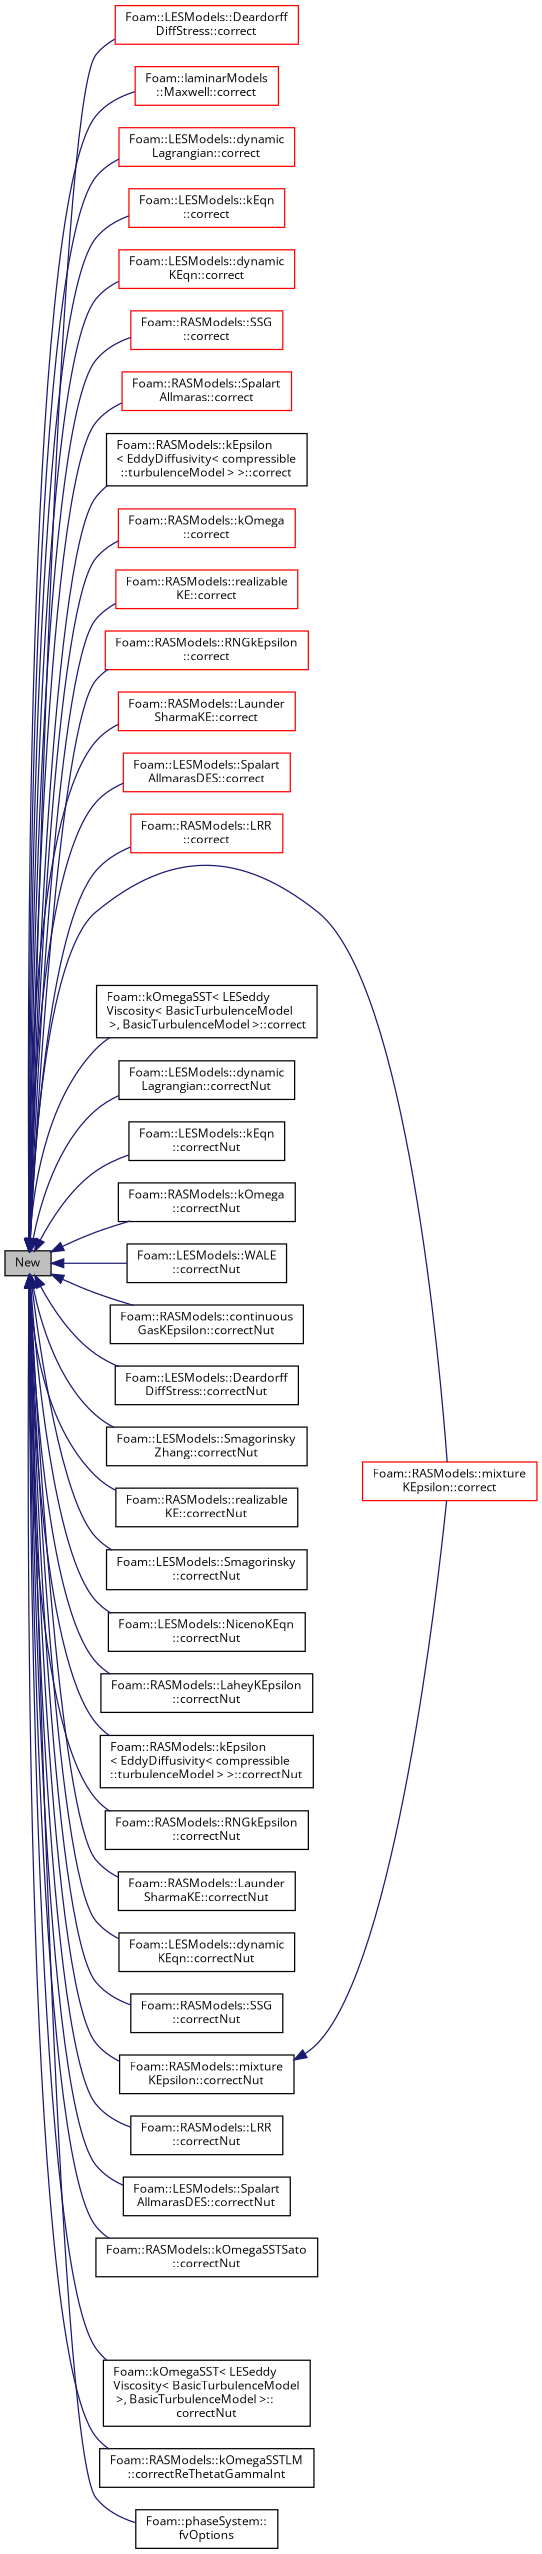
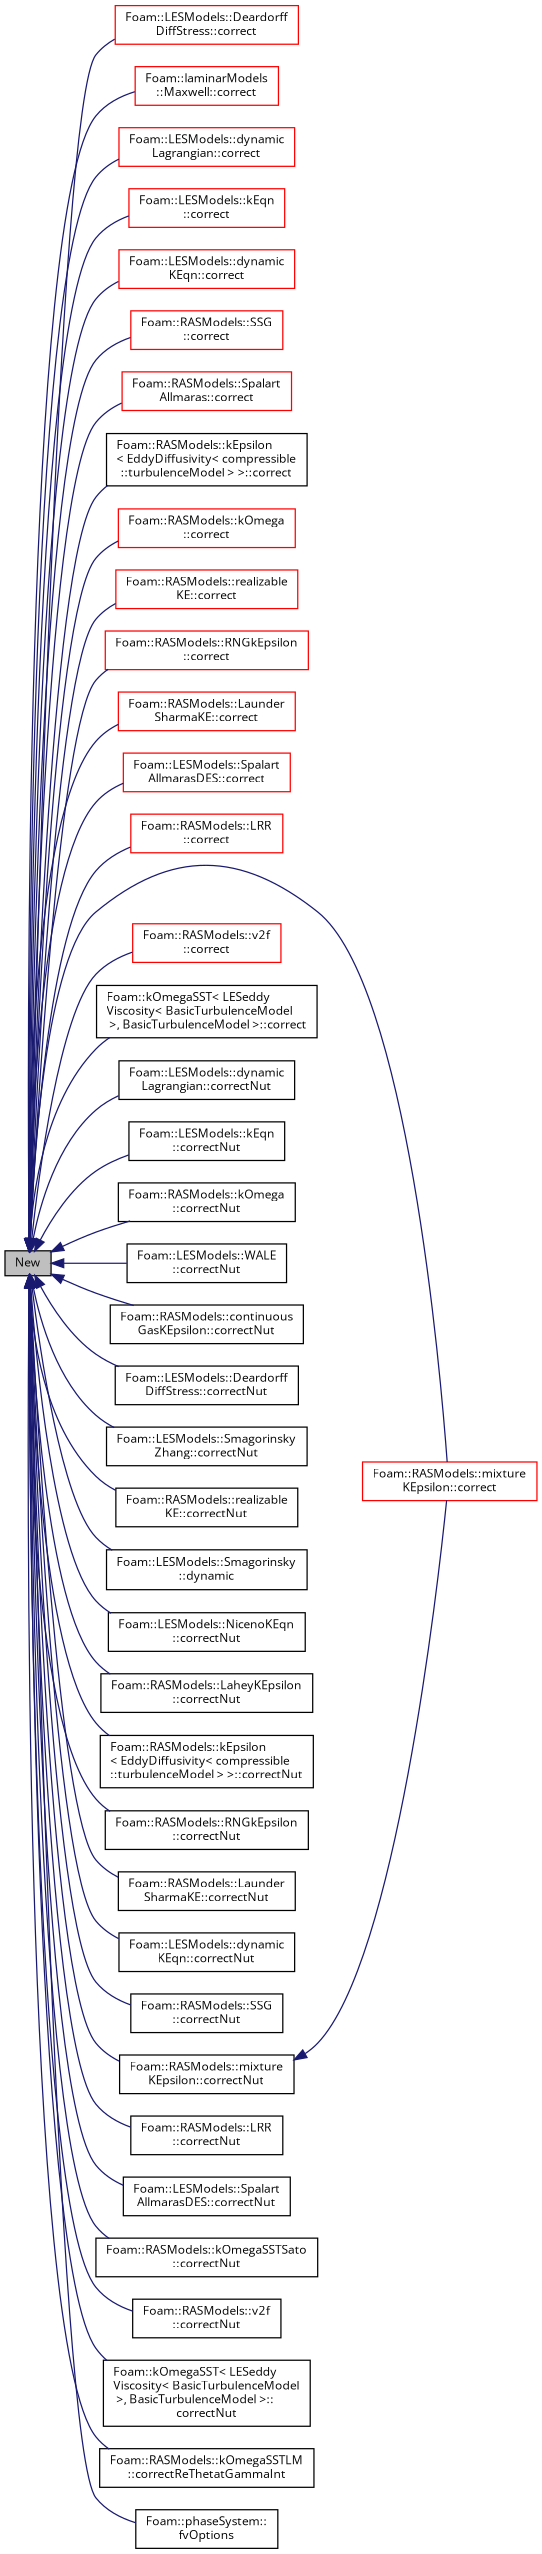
none -> (207, 943)
(207, 1570) -> (207, 1570)
none -> (207, 2318)
